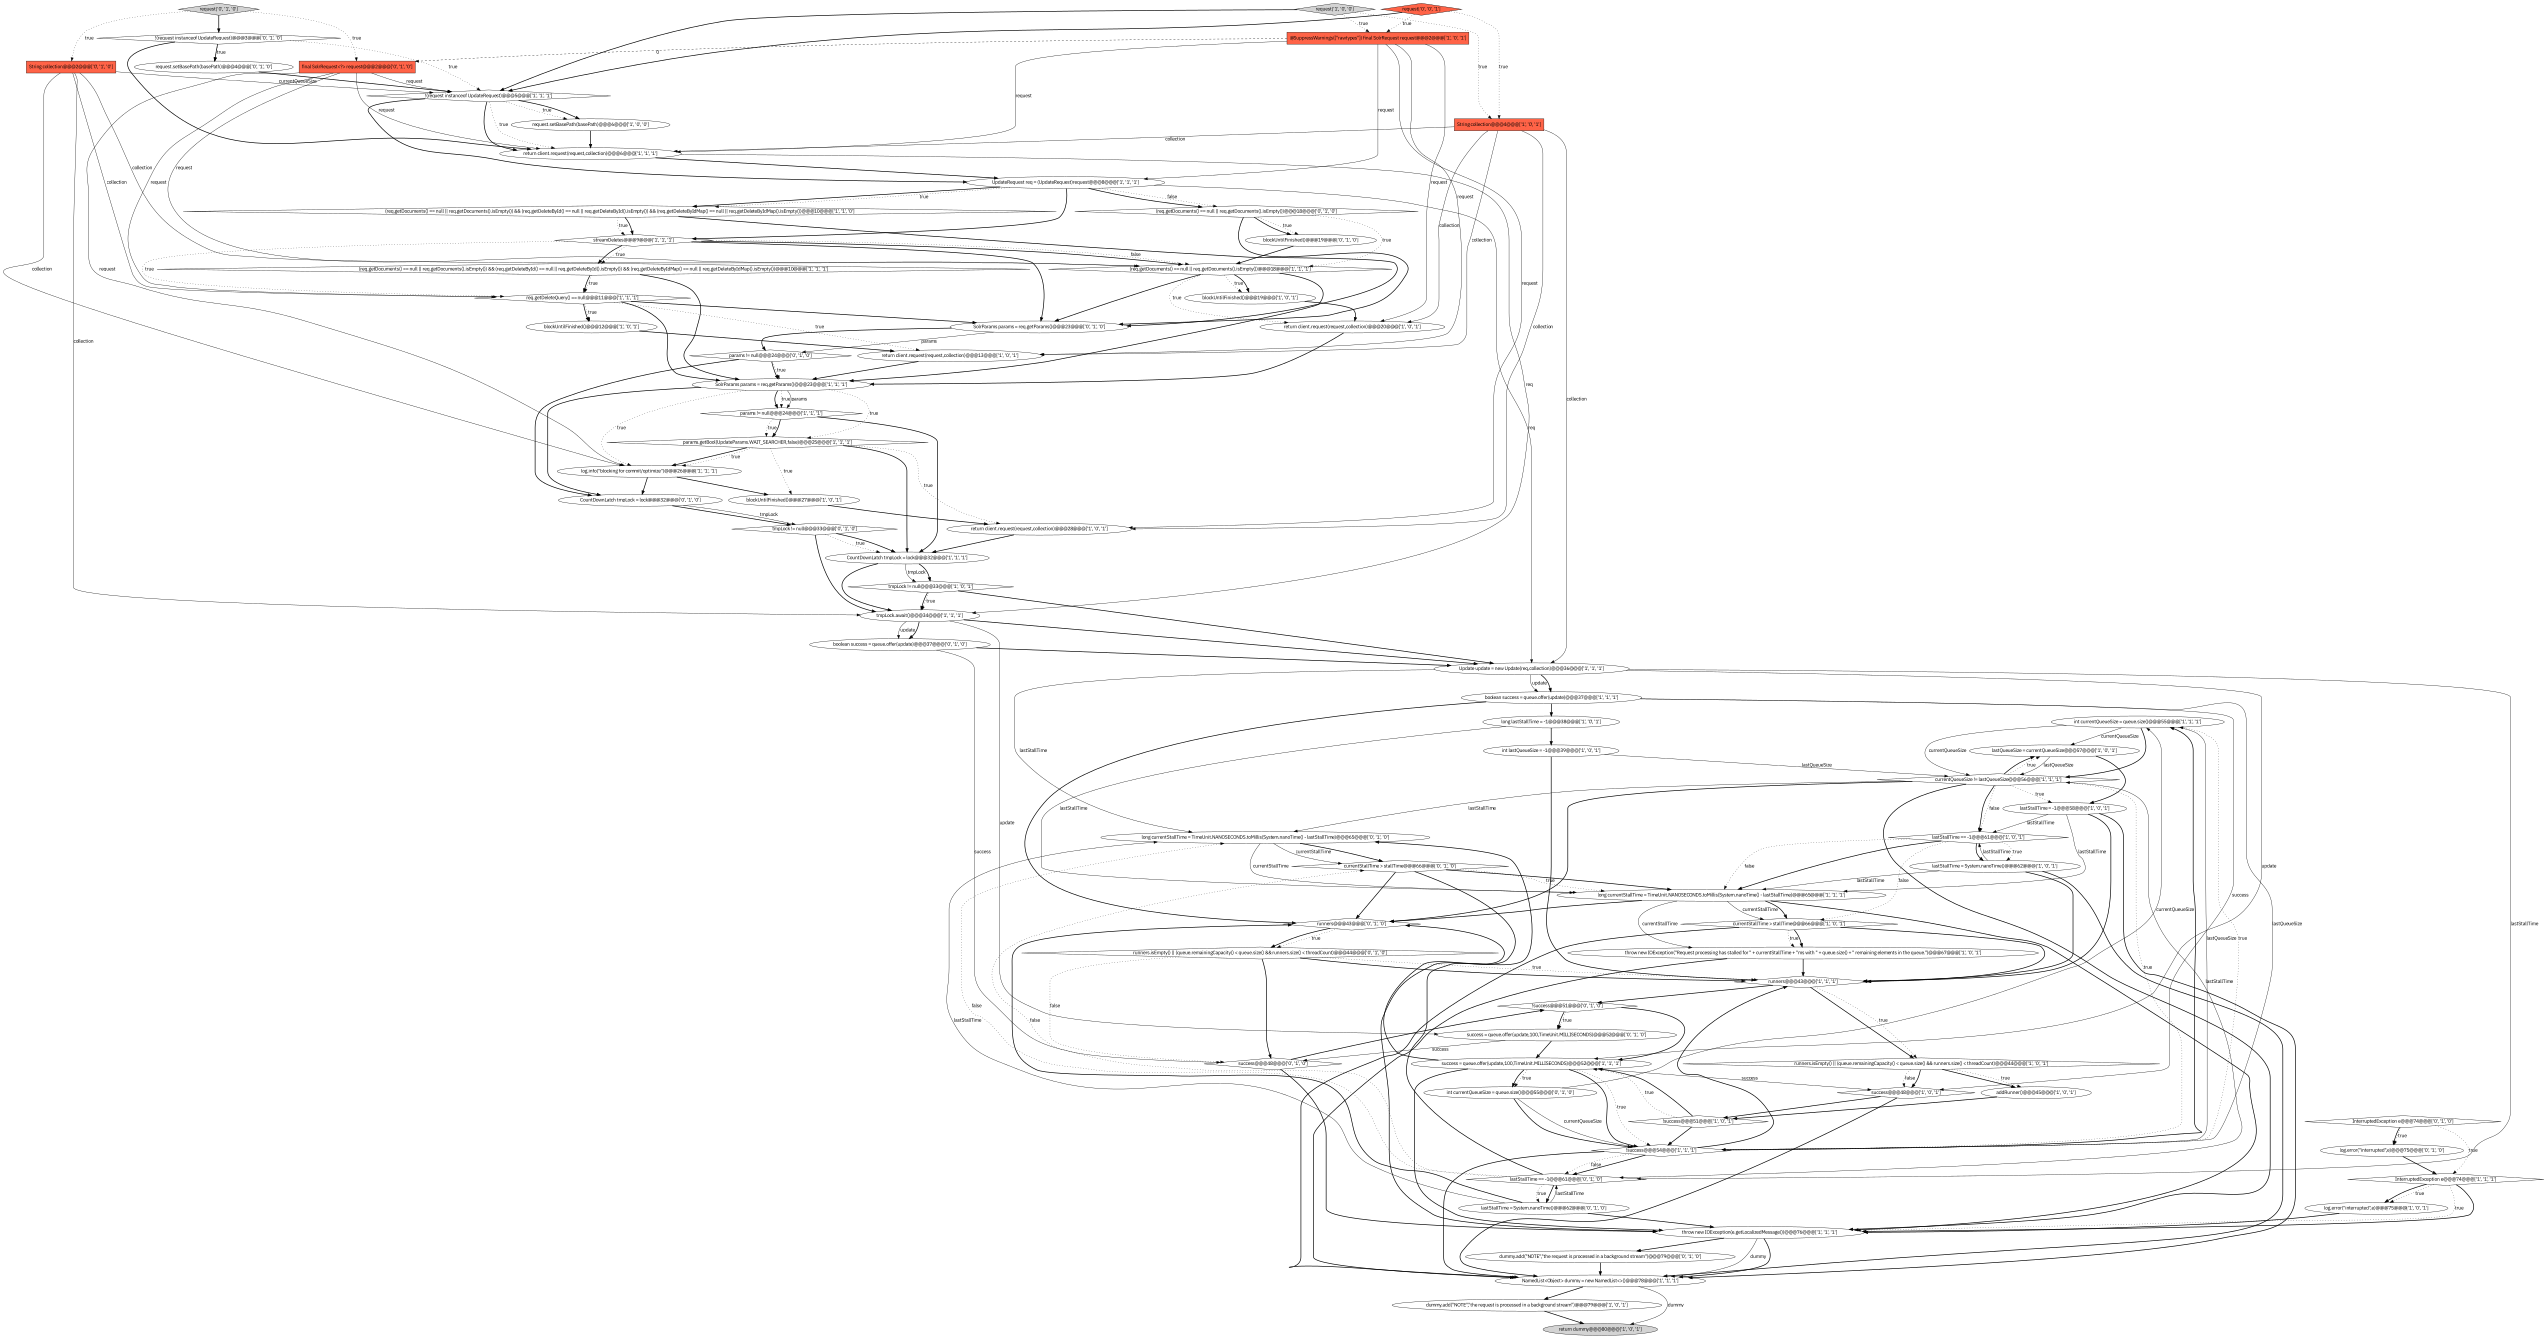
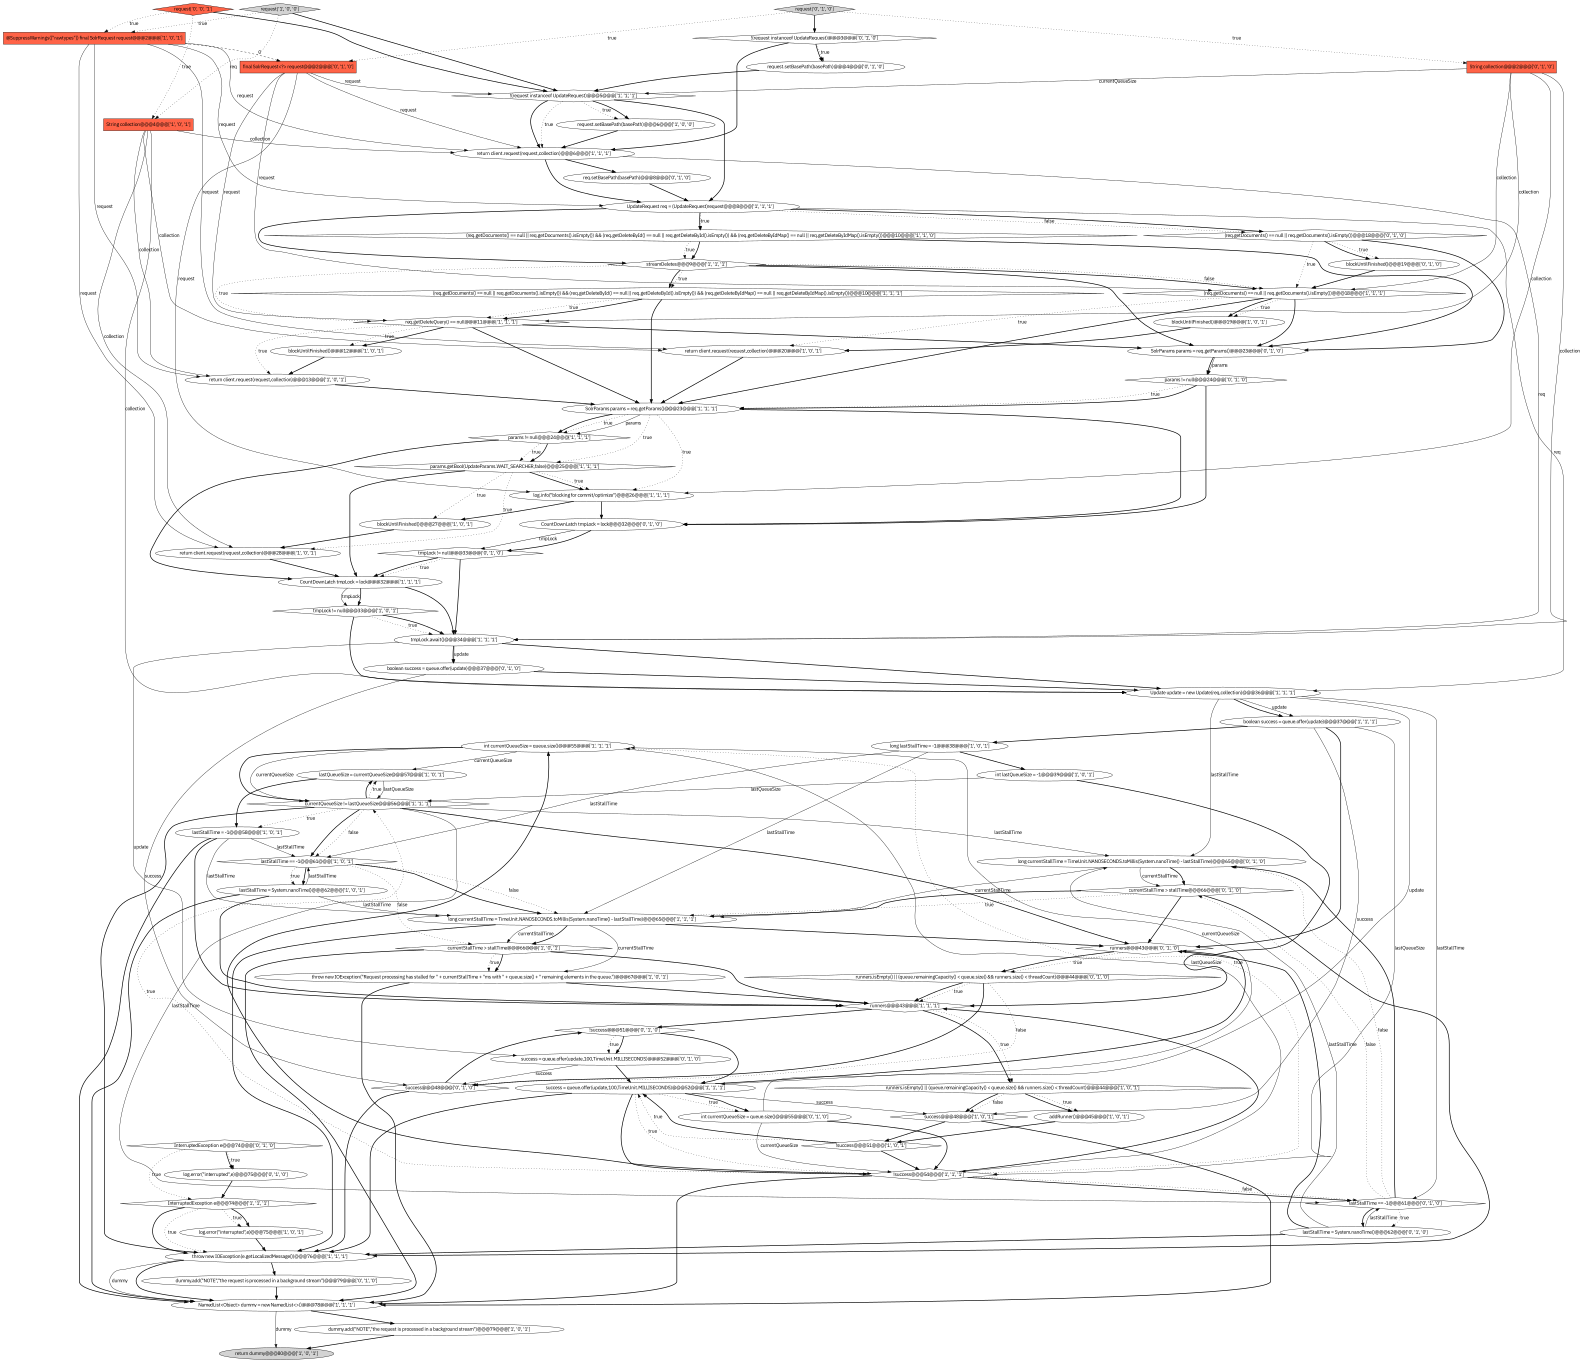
(387, 53) -> none
(1483, 67) -> (233, 67)
none -> (637, 178)
none -> (627, 790)
